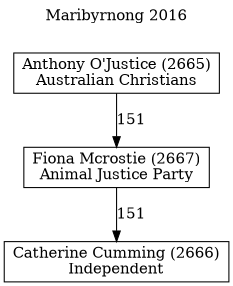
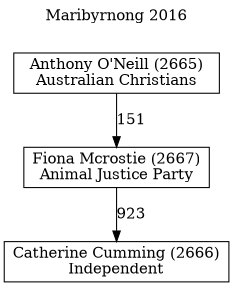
(117, 73) -> (117, 73)
(131, 215) -> (131, 215)
